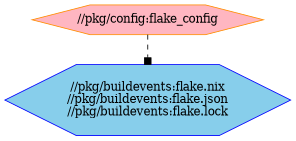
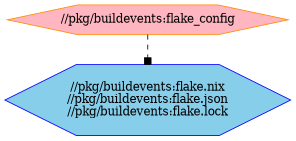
(148, 20) -> (148, 20)
